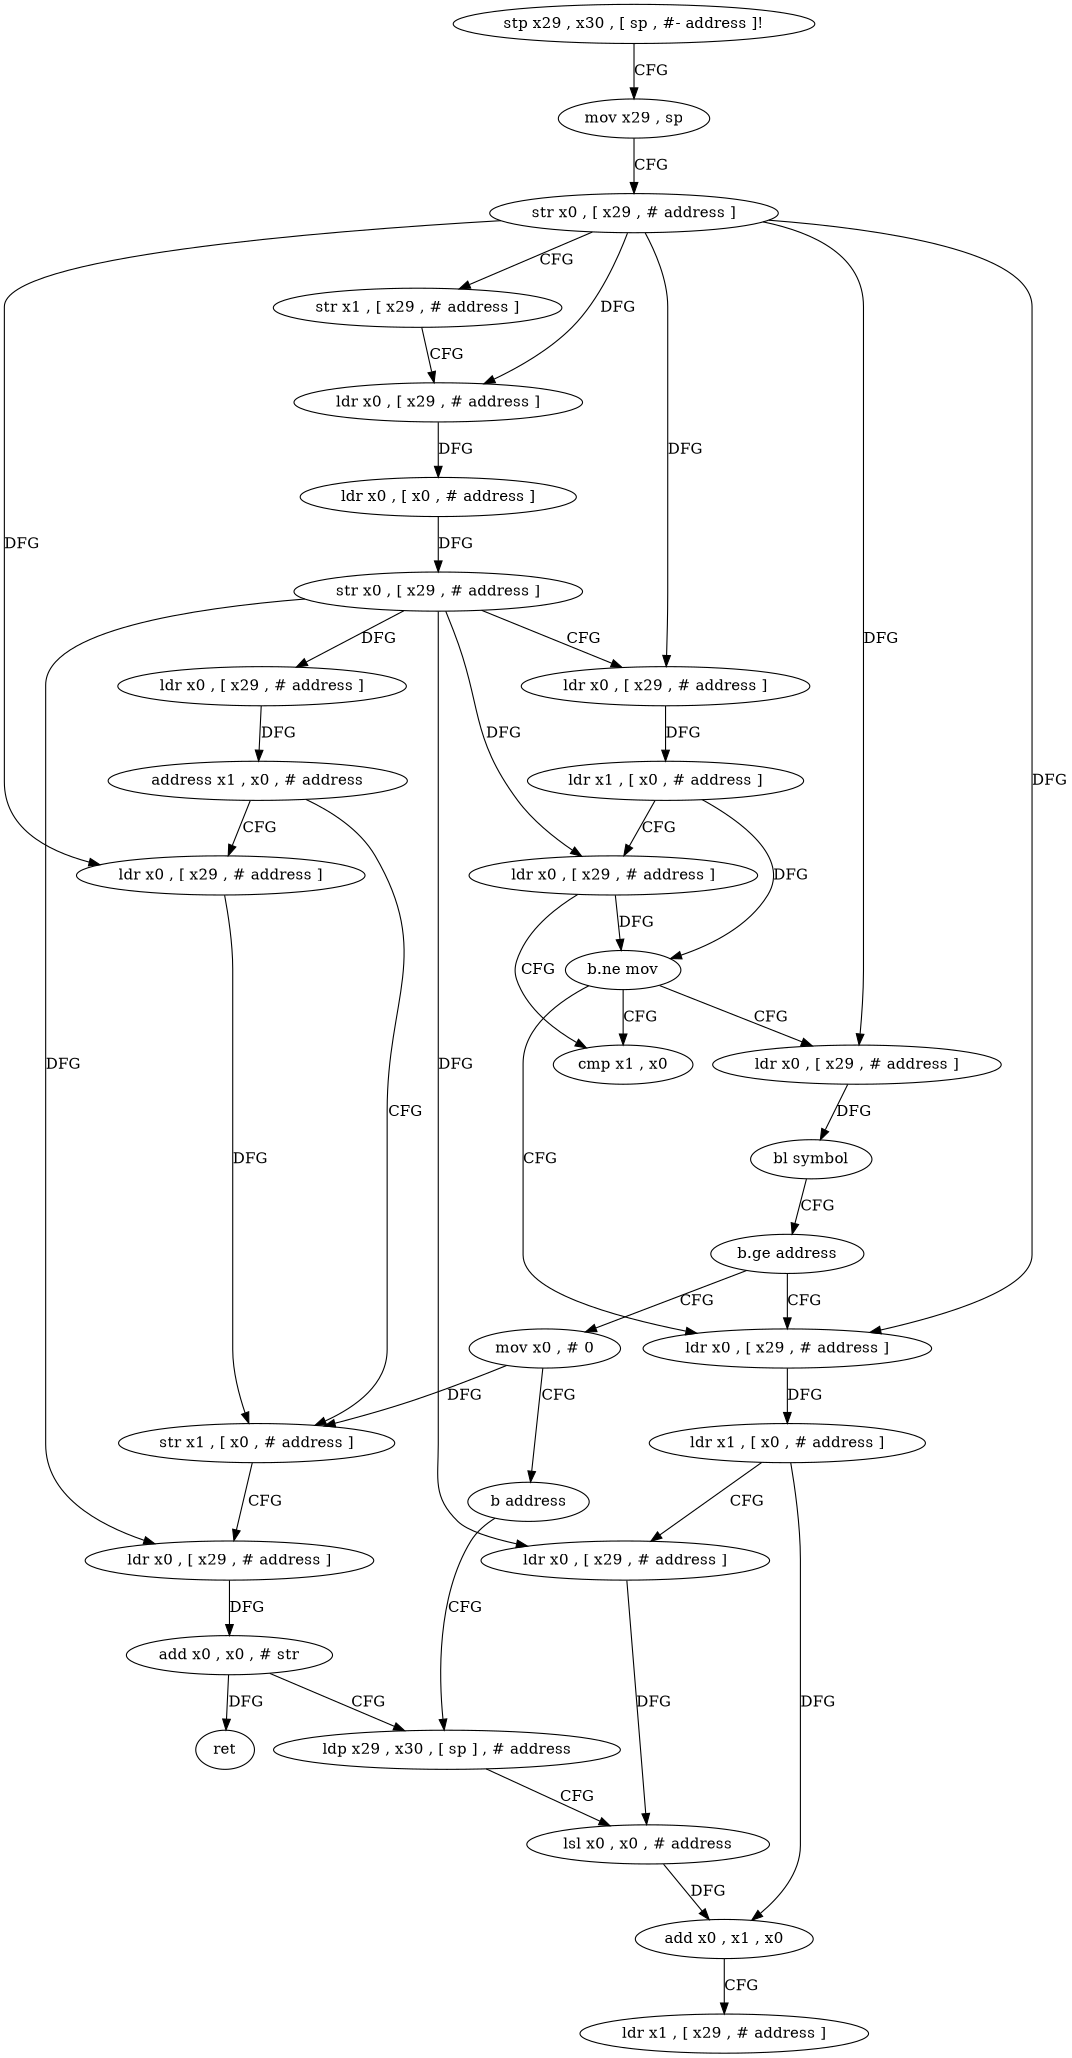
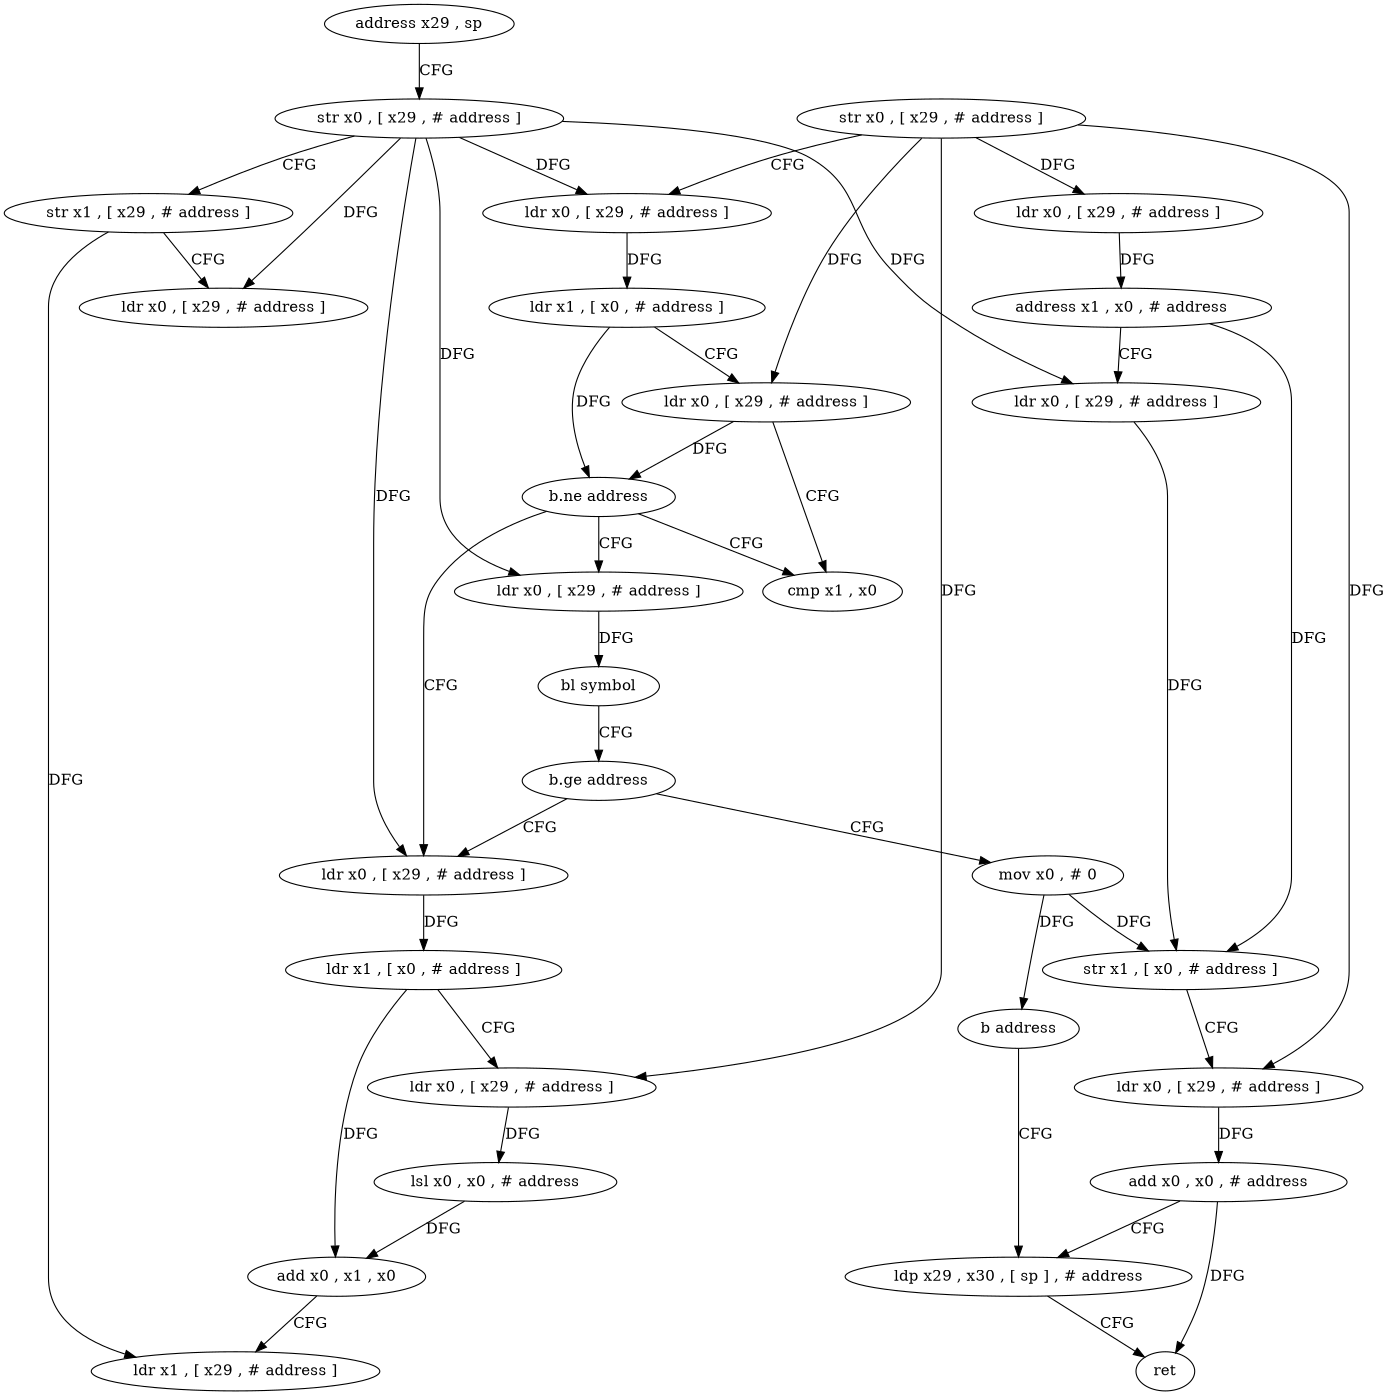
(634, 24) -> none
(634, 119) -> (419, 24)
(438, 497) -> none
none -> (48, 800)
(623, 970) -> (599, 497)
(406, 1112) -> (1309, 639)
(559, 1396) -> (1057, 923)
(229, 1655) -> (1219, 1182)
(543, 1795) -> (1091, 1324)
